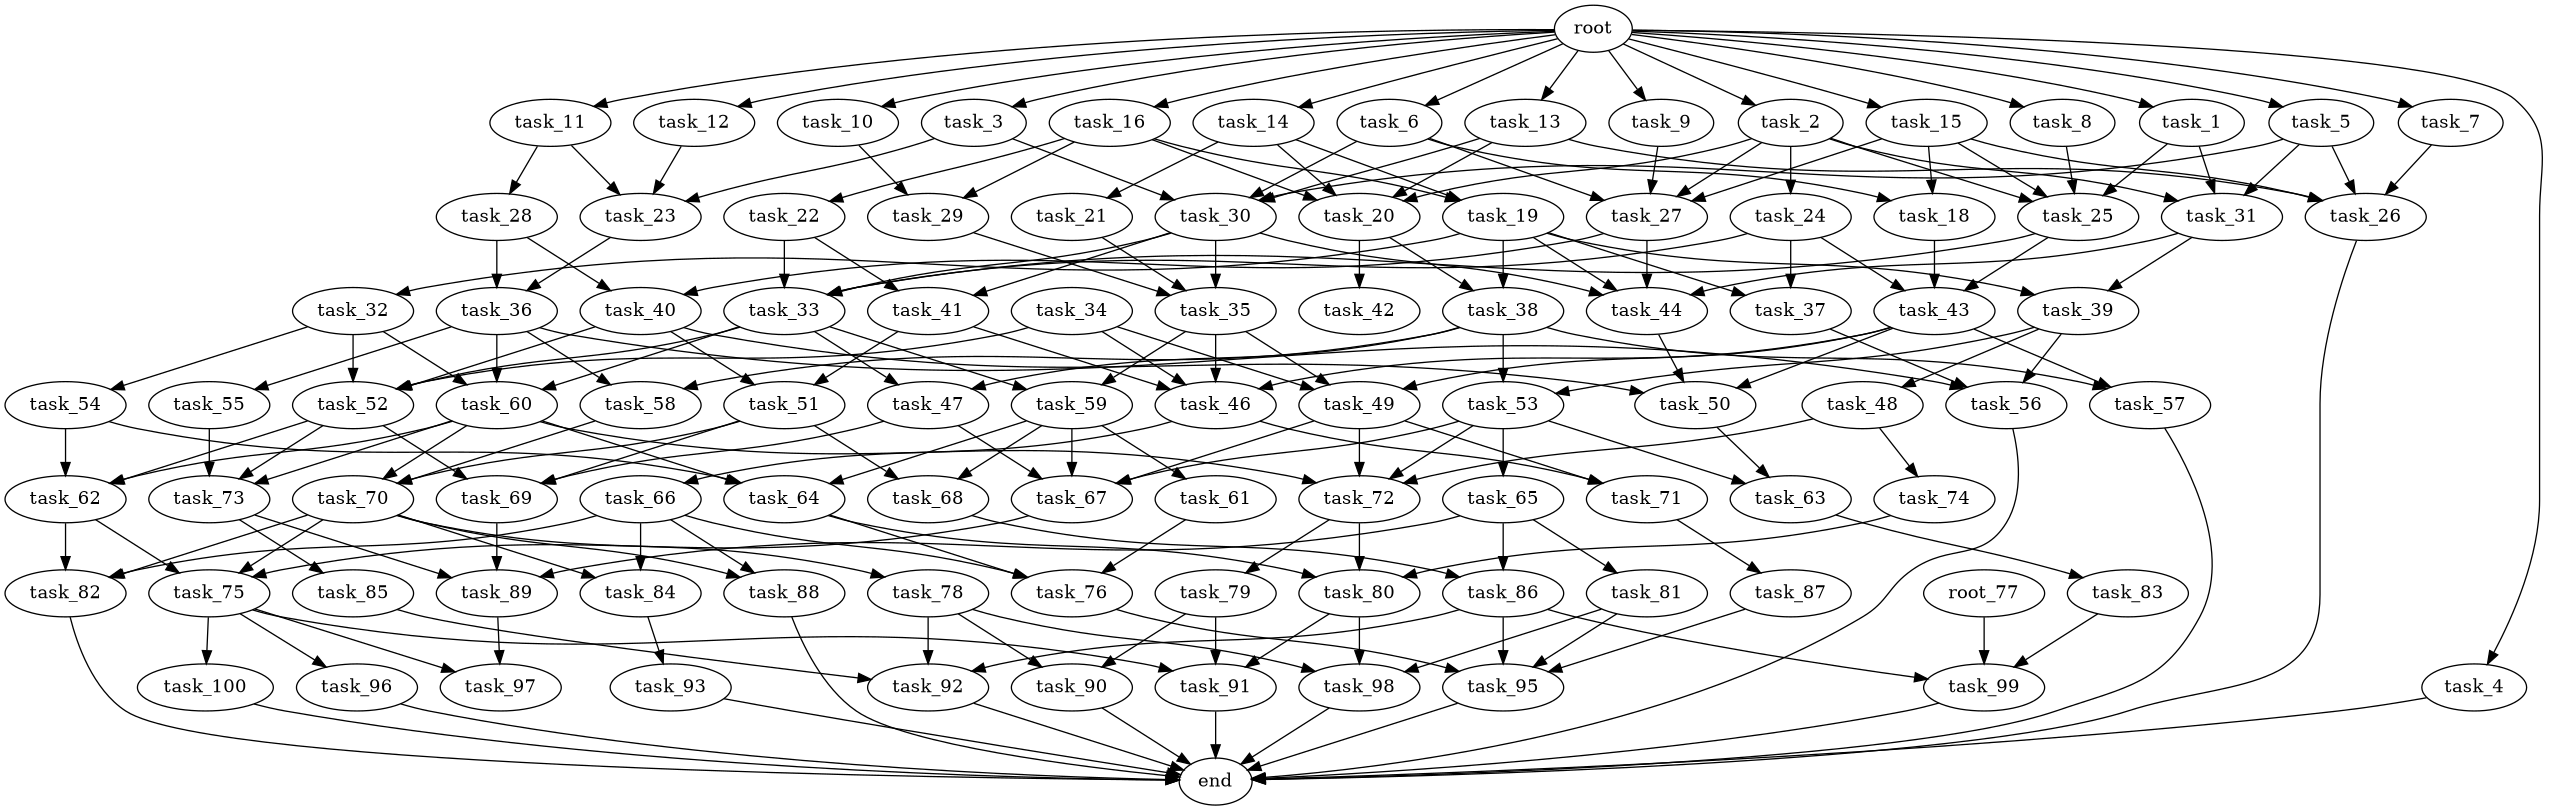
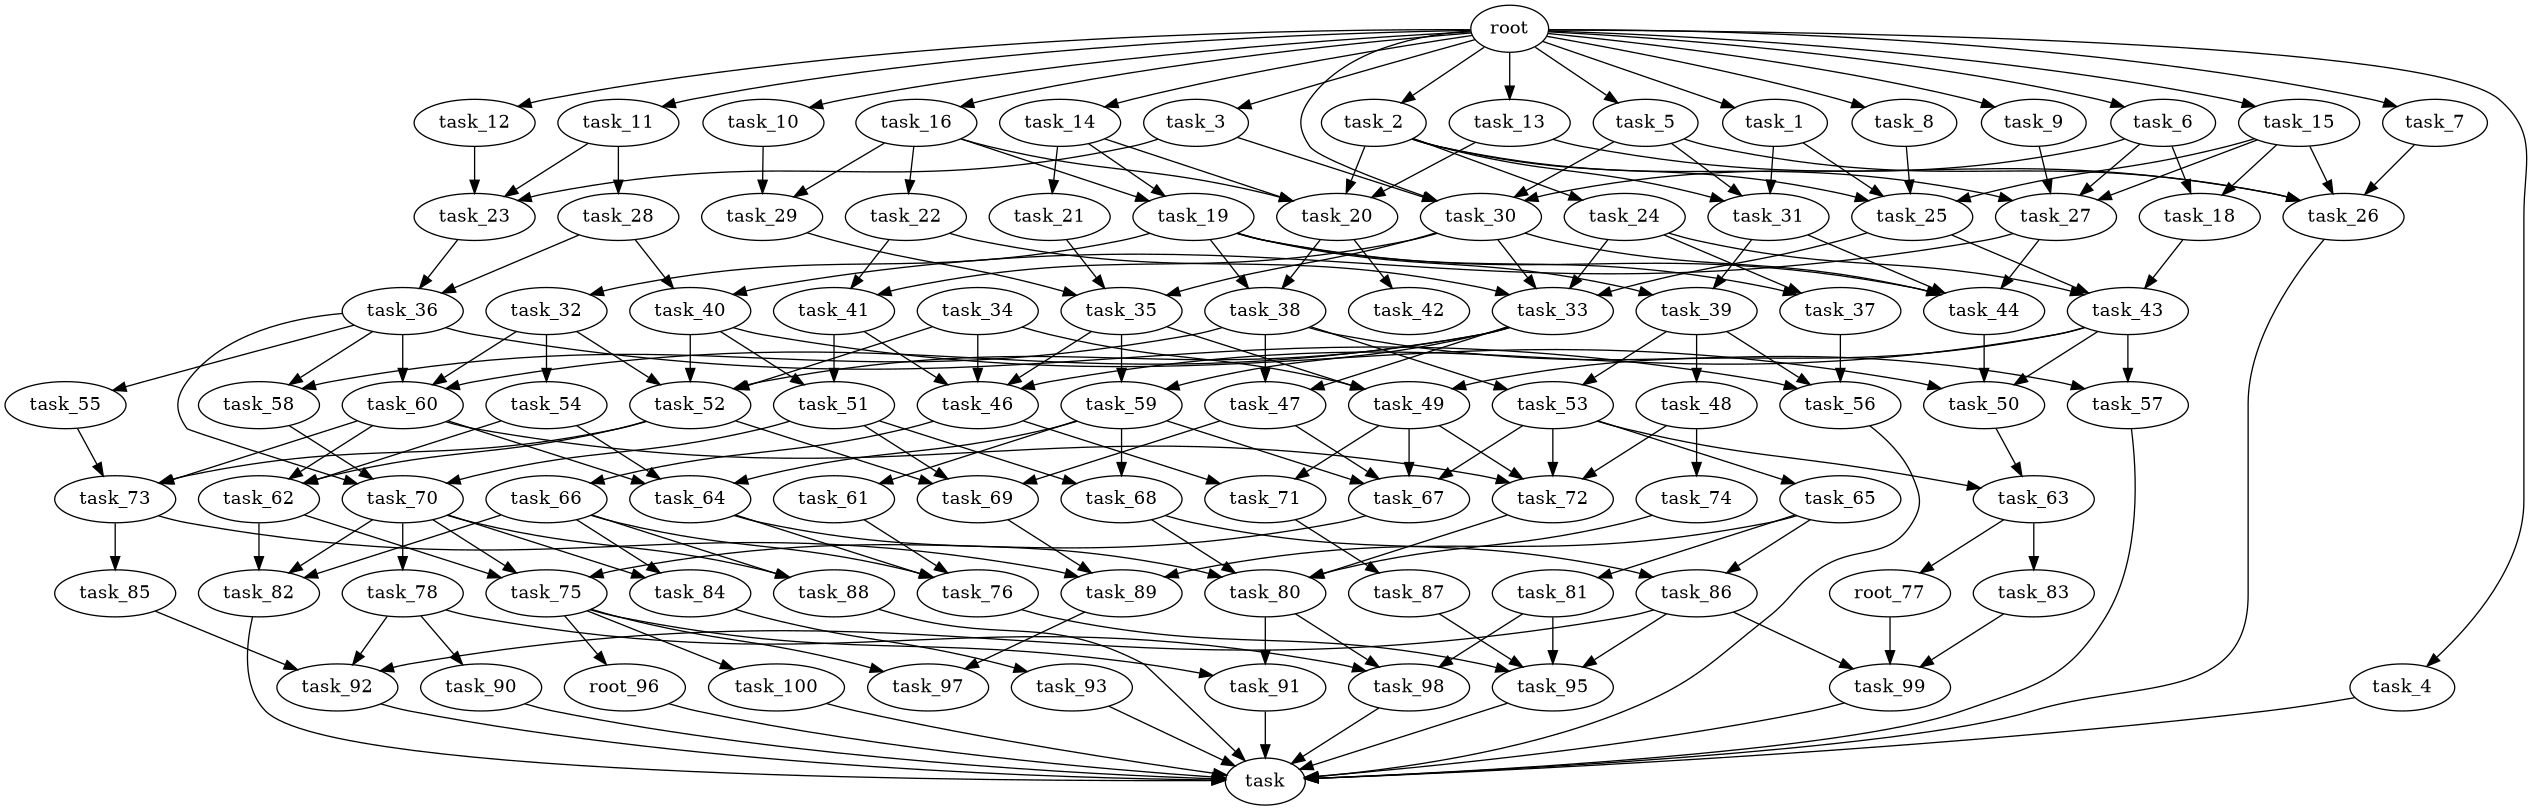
(1392, 164) -> (1311, 98)
(438, 444) -> (178, 401)
none -> (1968, 543)
none -> (1198, 550)
(1216, 593) -> none
(357, 687) -> (625, 687)
(1216, 782) -> (1265, 782)
